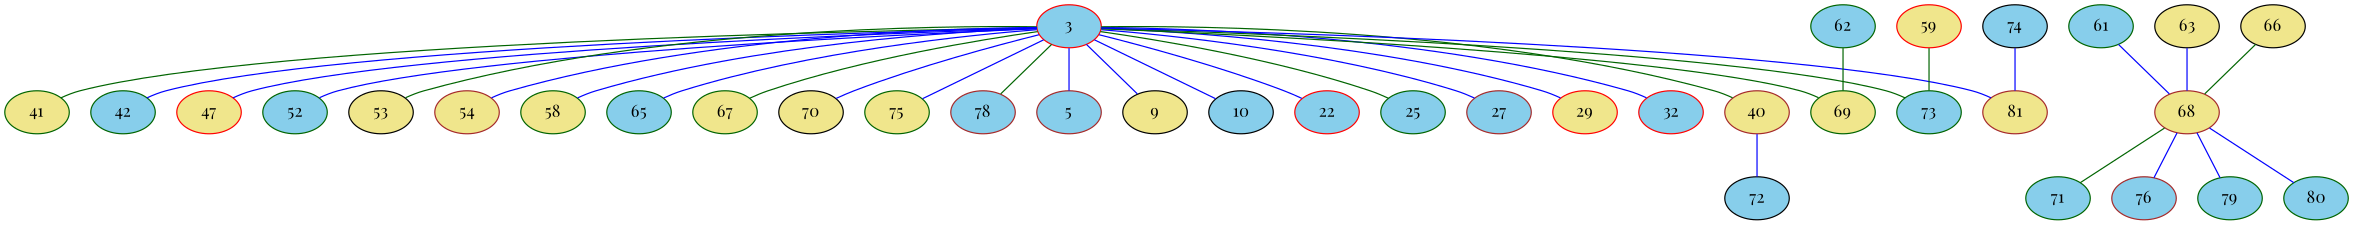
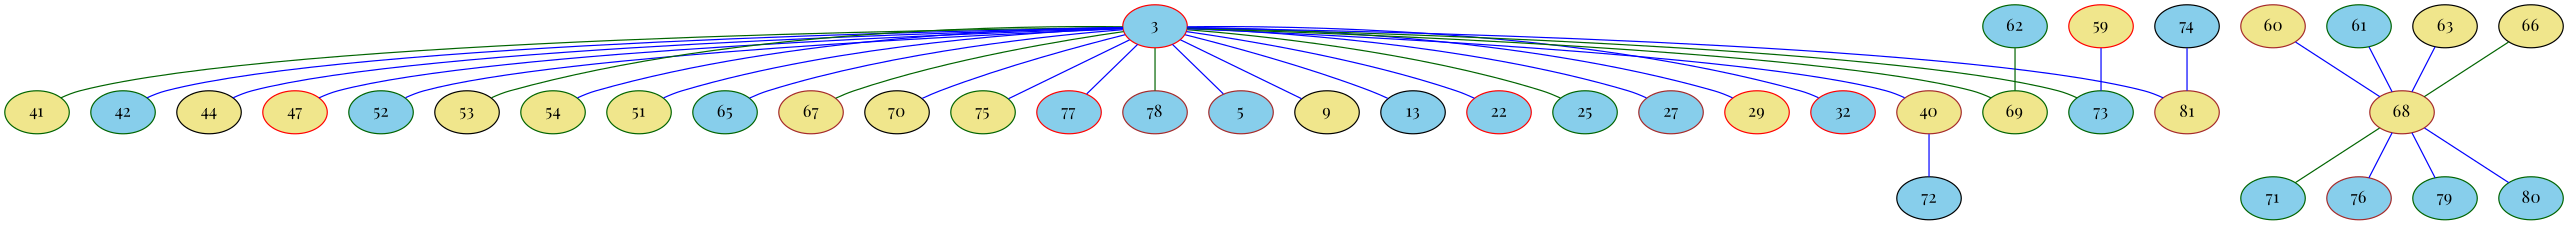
none -> (2273, 26)
(1420, 40) -> (1727, 65)
(1929, 69) -> (2101, 69)
none -> (209, 112)
(467, 112) -> (553, 112)
(553, 112) -> (639, 112)
(725, 112) -> (811, 112)
none -> (1069, 112)
(1241, 112) -> (1413, 112)
